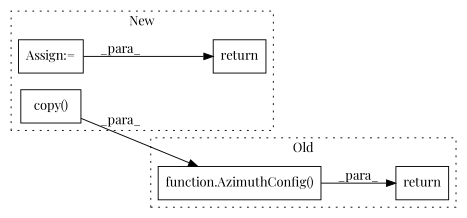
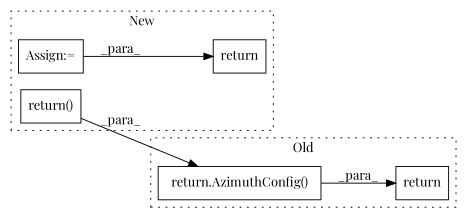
(51, 106) -> (51, 106)
(240, 183) -> (240, 183)
